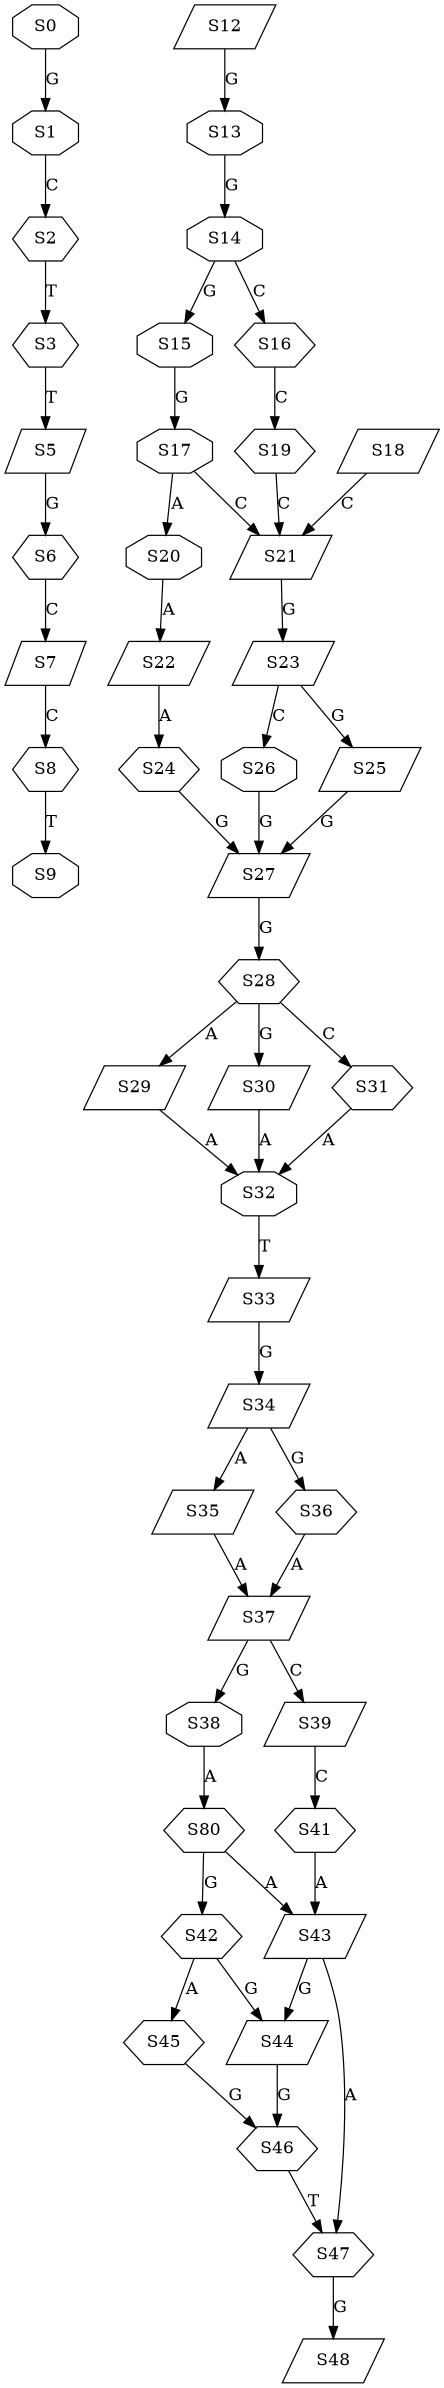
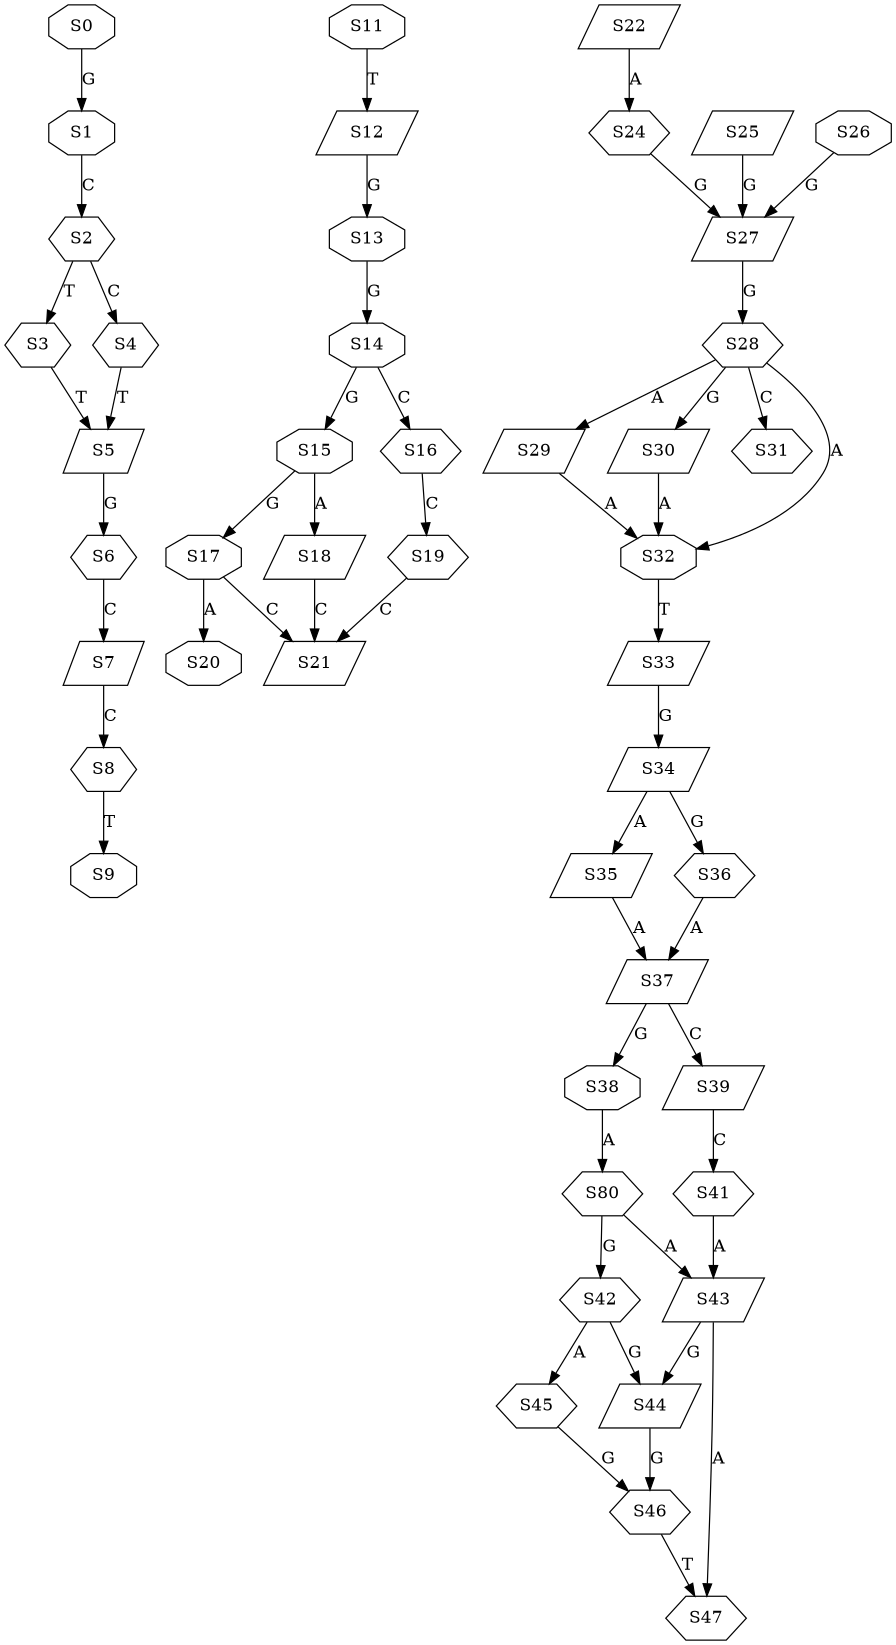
none -> (367, 27)
none -> (126, 345)
none -> (315, 498)
(162, 604) -> none
(283, 663) -> none
(320, 1137) -> (822, 475)
(333, 2361) -> none
